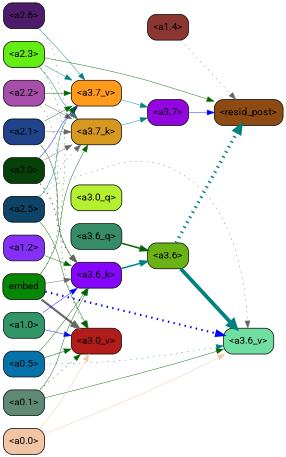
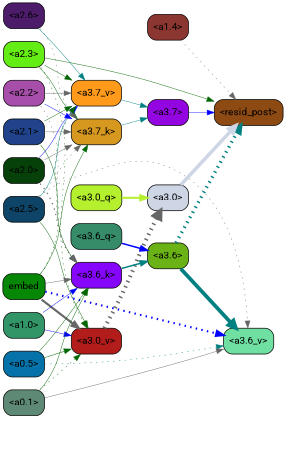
(52, 70) -> (52, 70)
(56, 90) -> (56, 90)
(54, 93) -> (54, 93)
(54, 109) -> (54, 109)
none -> (168, 198)
(131, 246) -> (131, 246)
(24, 248) -> none
(131, 376) -> (131, 376)
(24, 441) -> none
